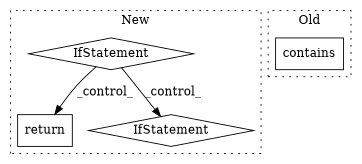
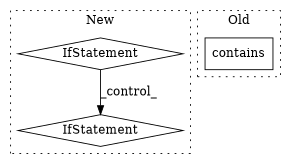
(45, 131) -> none
